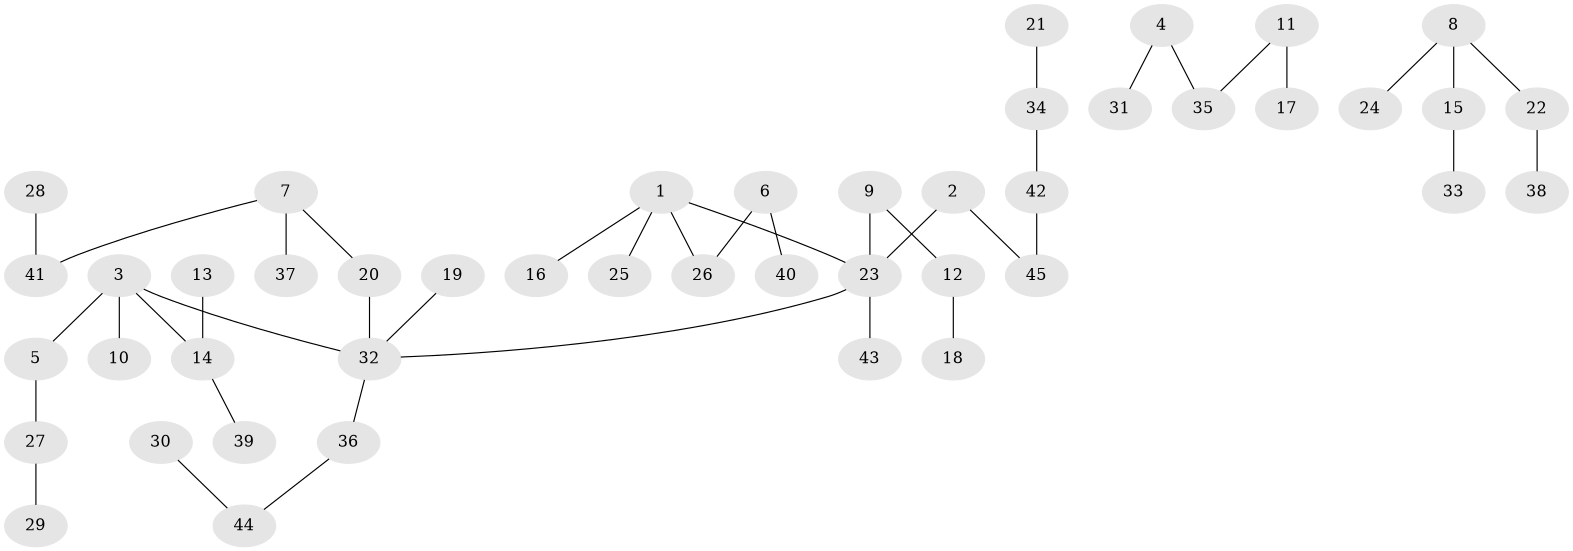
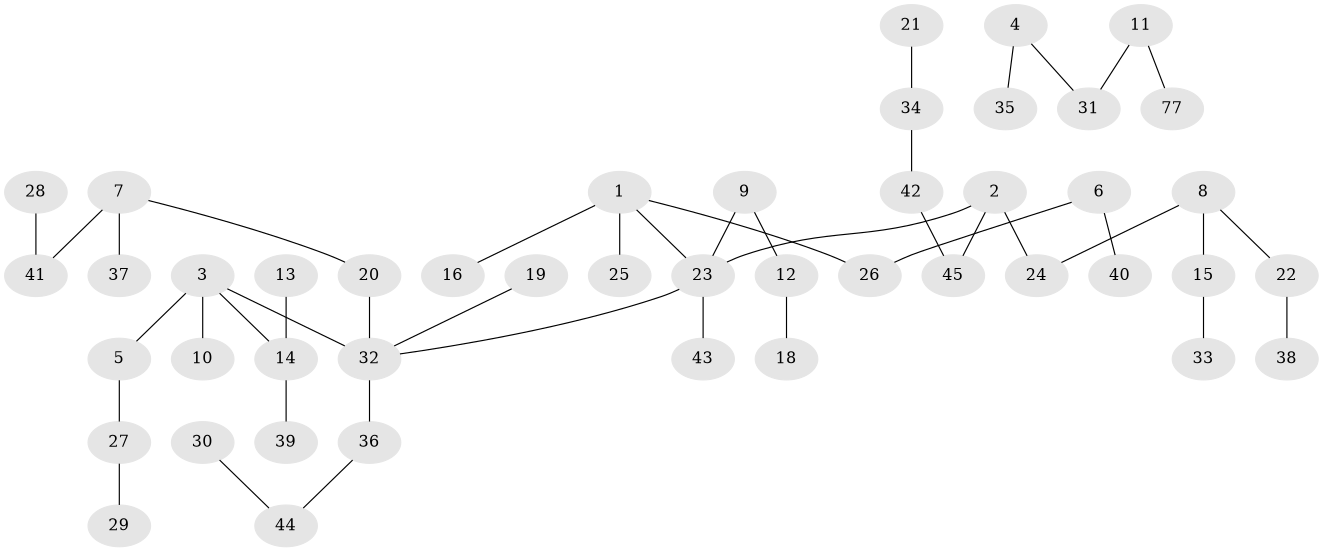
(1245, 67) -> (1115, 67)
(1287, 109) -> (1172, 109)
none -> (1016, 234)
